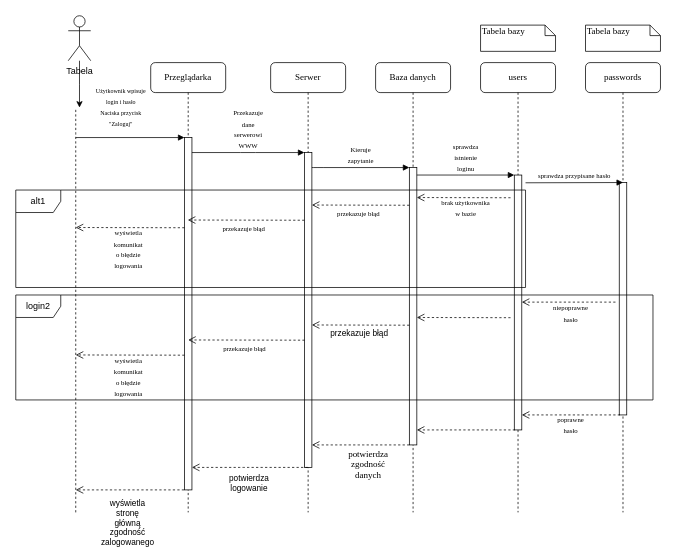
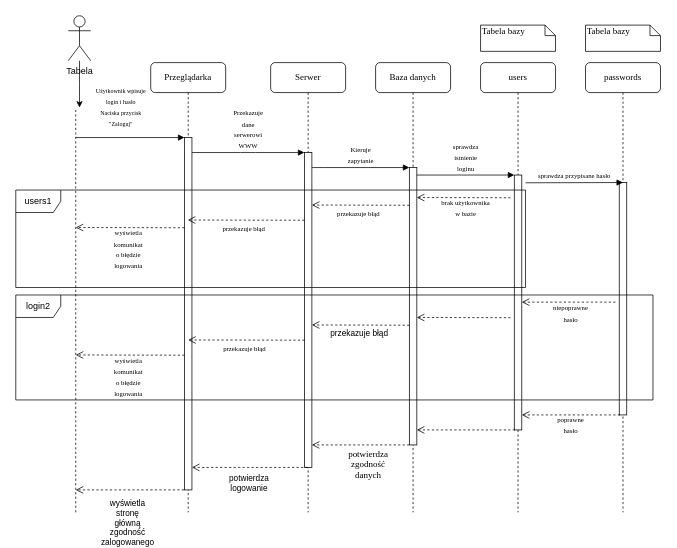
(38, 201) -> (38, 201)
